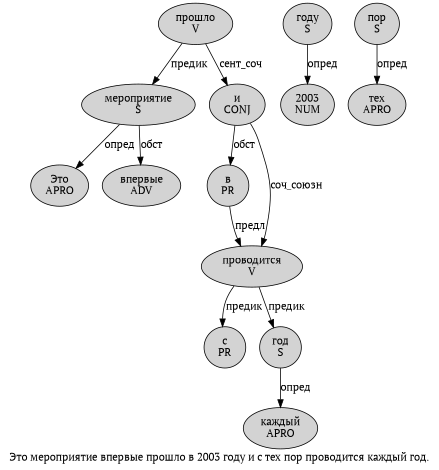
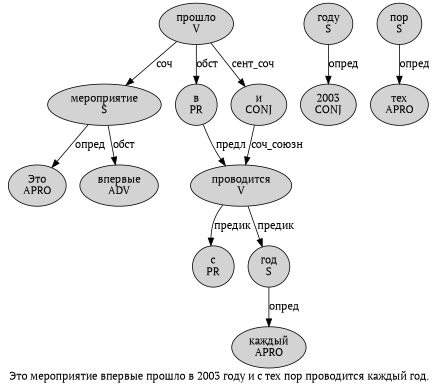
(189, 64) -> (165, 64)
(308, 105) -> (328, 105)
(233, 141) -> (196, 60)
